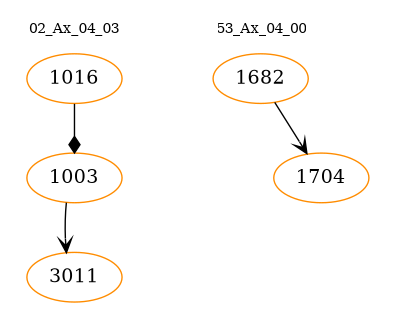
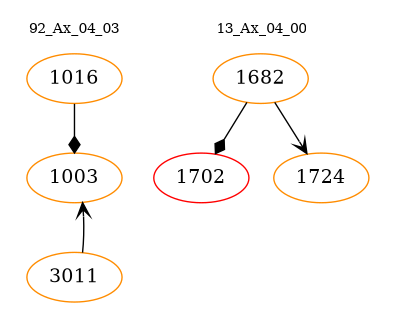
(74, 30) -> (74, 30)
(262, 30) -> (262, 30)
none -> (201, 178)
(321, 178) -> (321, 178)
(65, 221) -> (84, 235)
